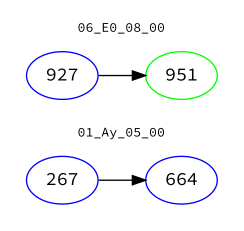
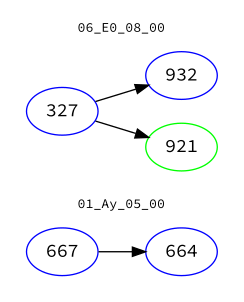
(62, 76) -> (62, 111)
none -> (182, 76)
(182, 76) -> (182, 147)
(62, 180) -> (62, 252)
